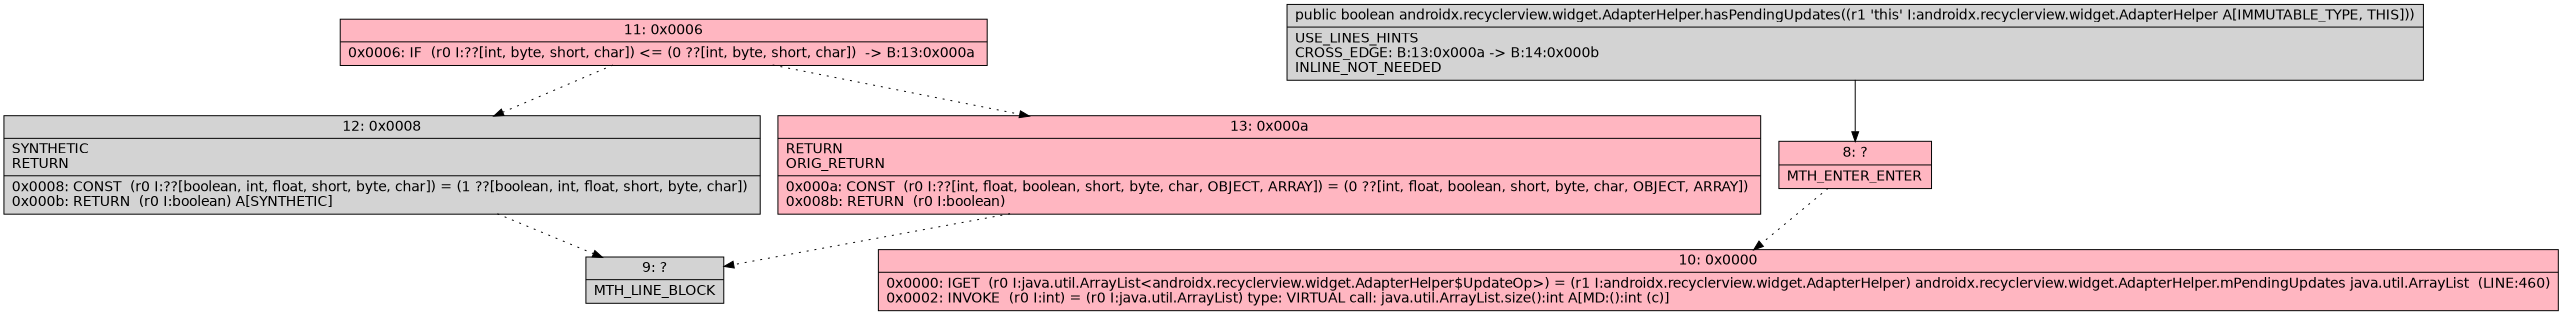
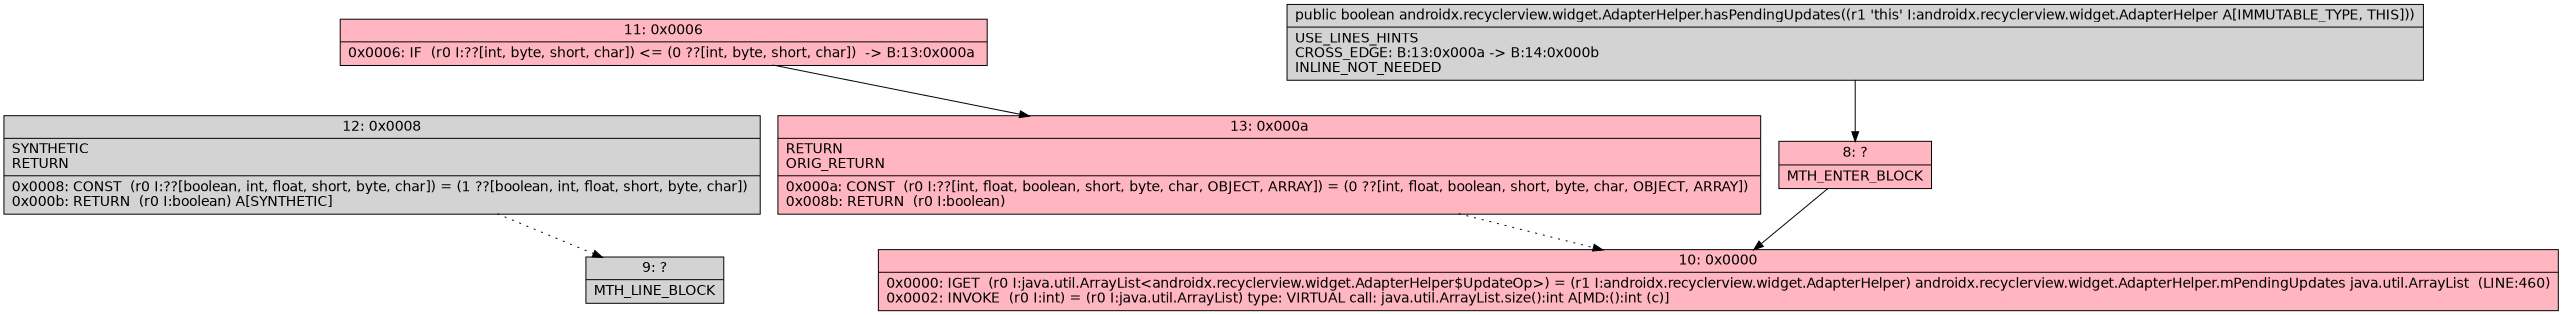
(558, 89) -> none
(896, 90) -> (896, 90)
(1855, 176) -> (1855, 176)
(1795, 216) -> (1795, 216)
(872, 239) -> (1526, 231)
